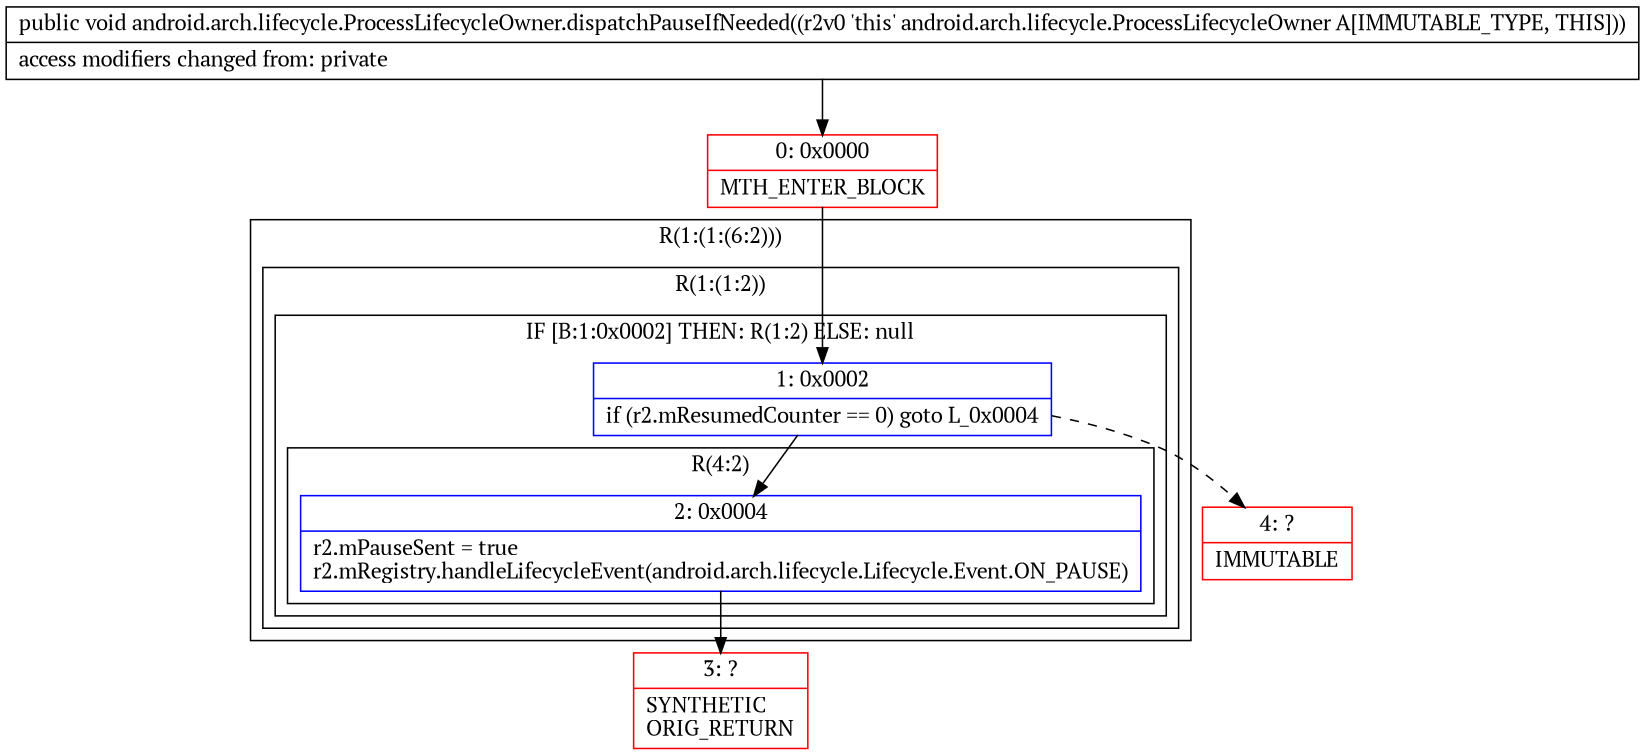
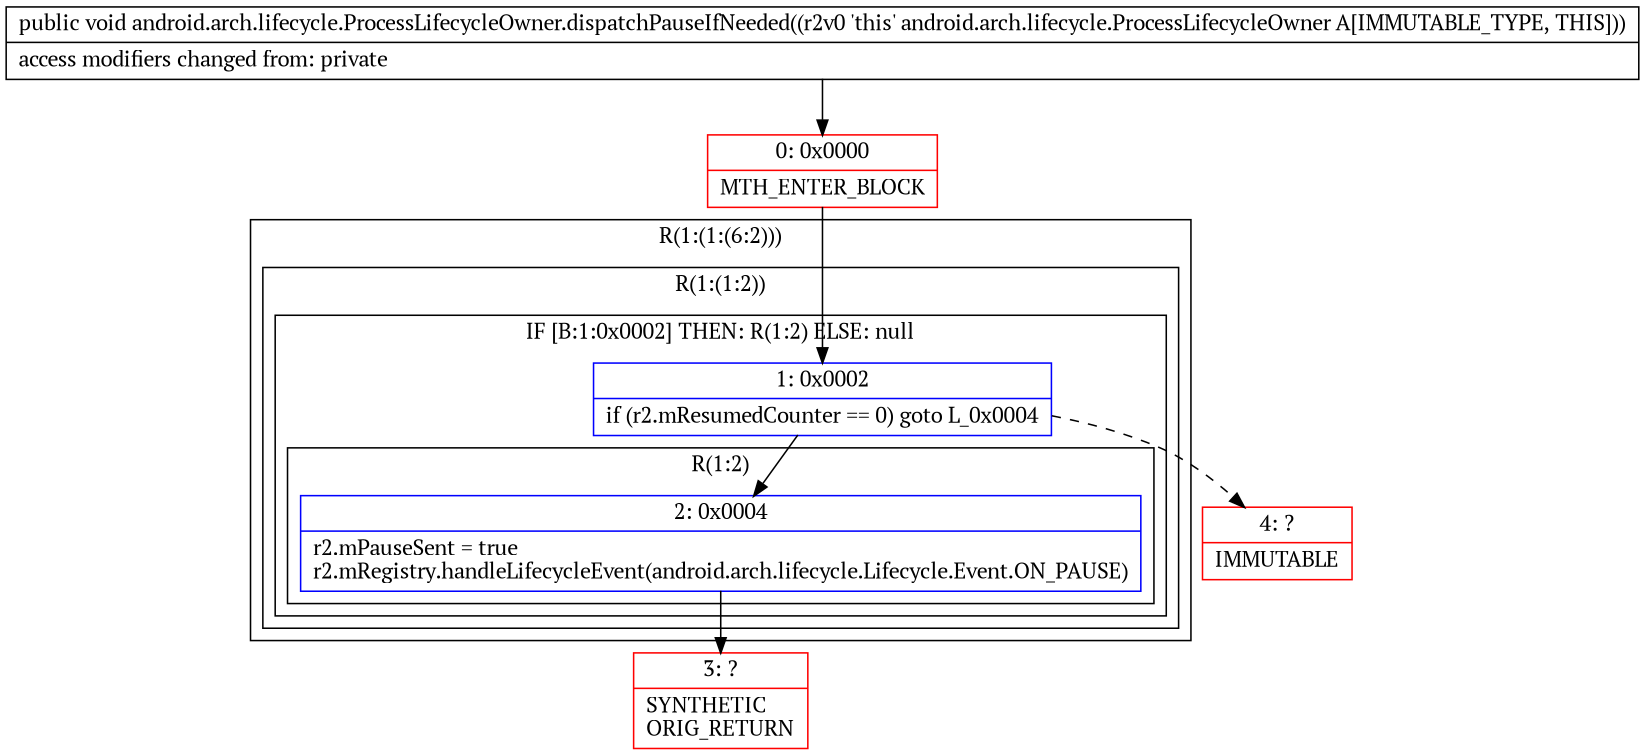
(721, 466) -> (721, 466)
